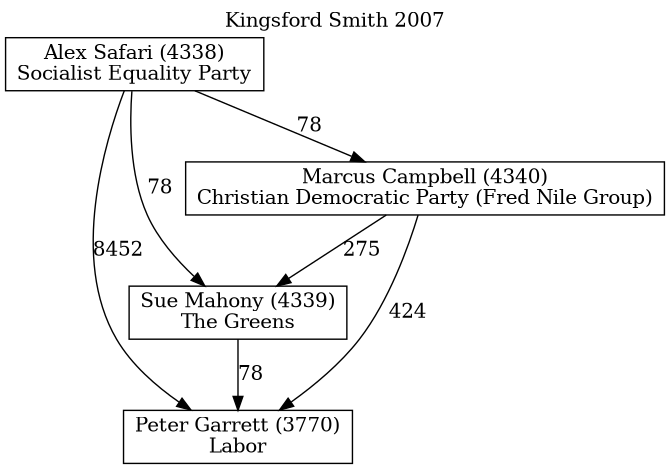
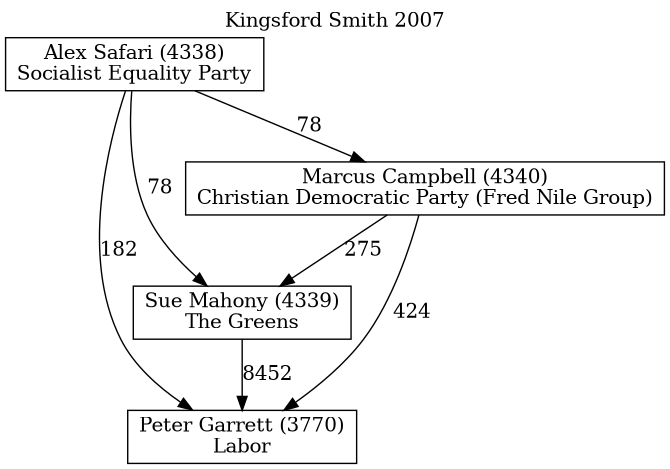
(119, 251) -> (119, 251)
(251, 375) -> (268, 375)
